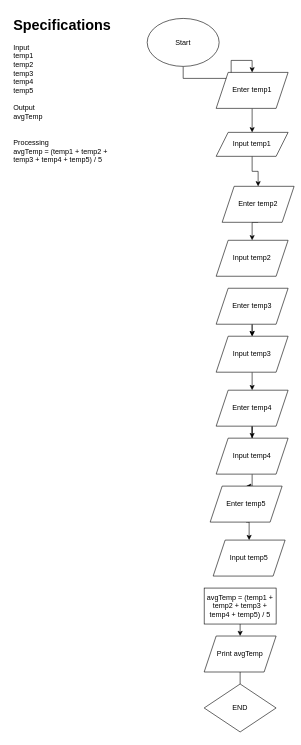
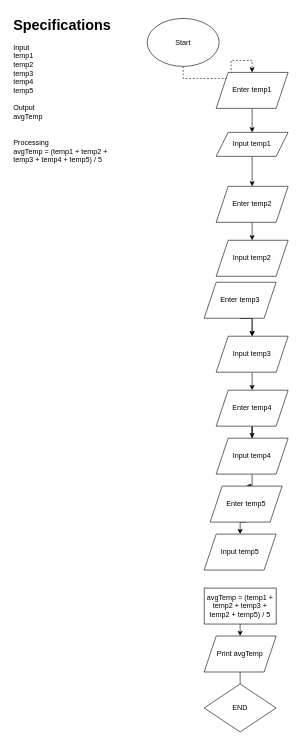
(198, 78) -> (198, 78)
(258, 204) -> (252, 204)
(252, 306) -> (240, 300)
(249, 558) -> (240, 552)
(240, 606) -> (240, 606)
